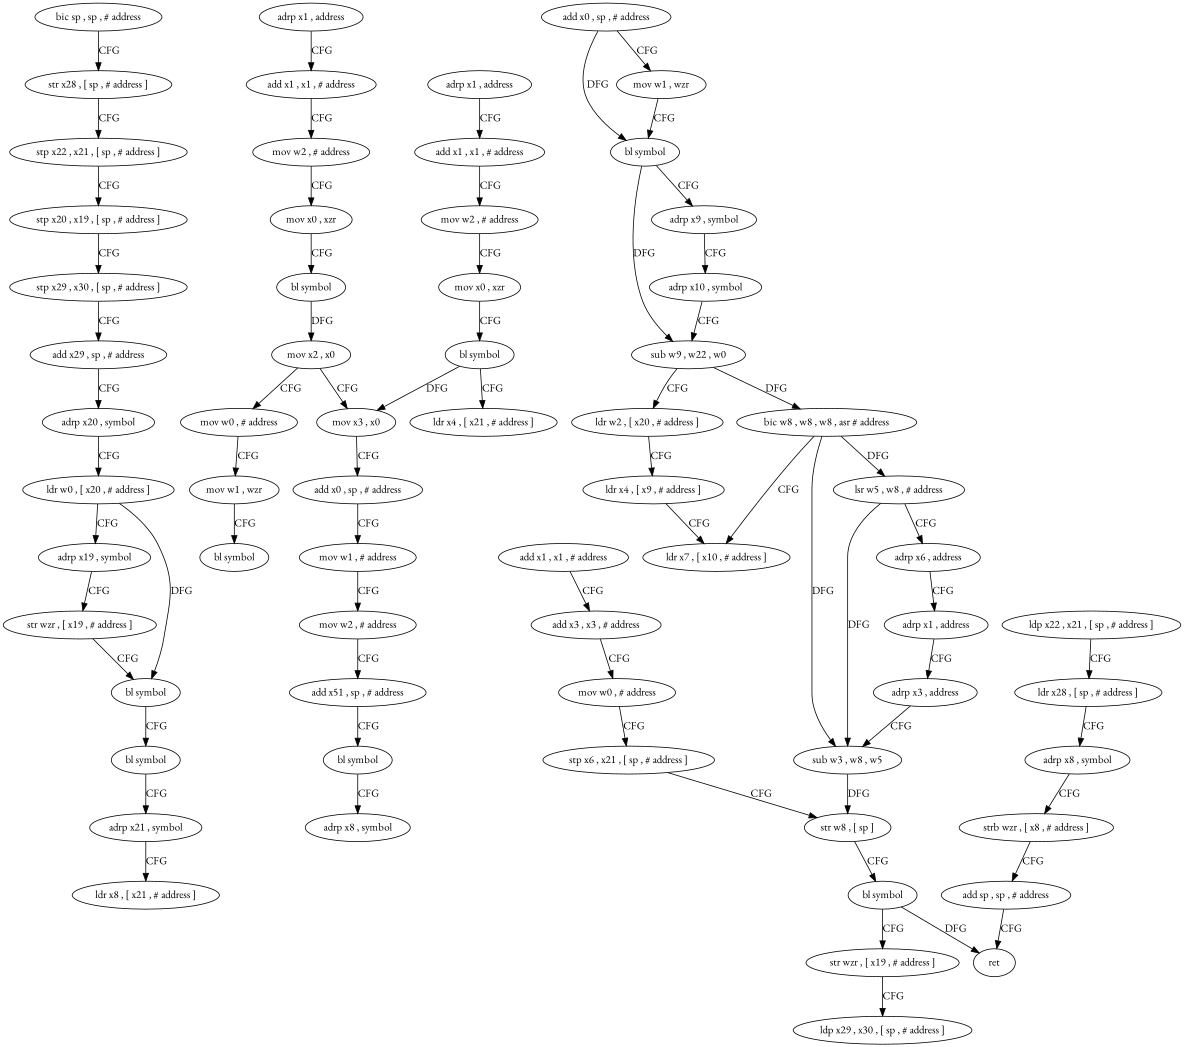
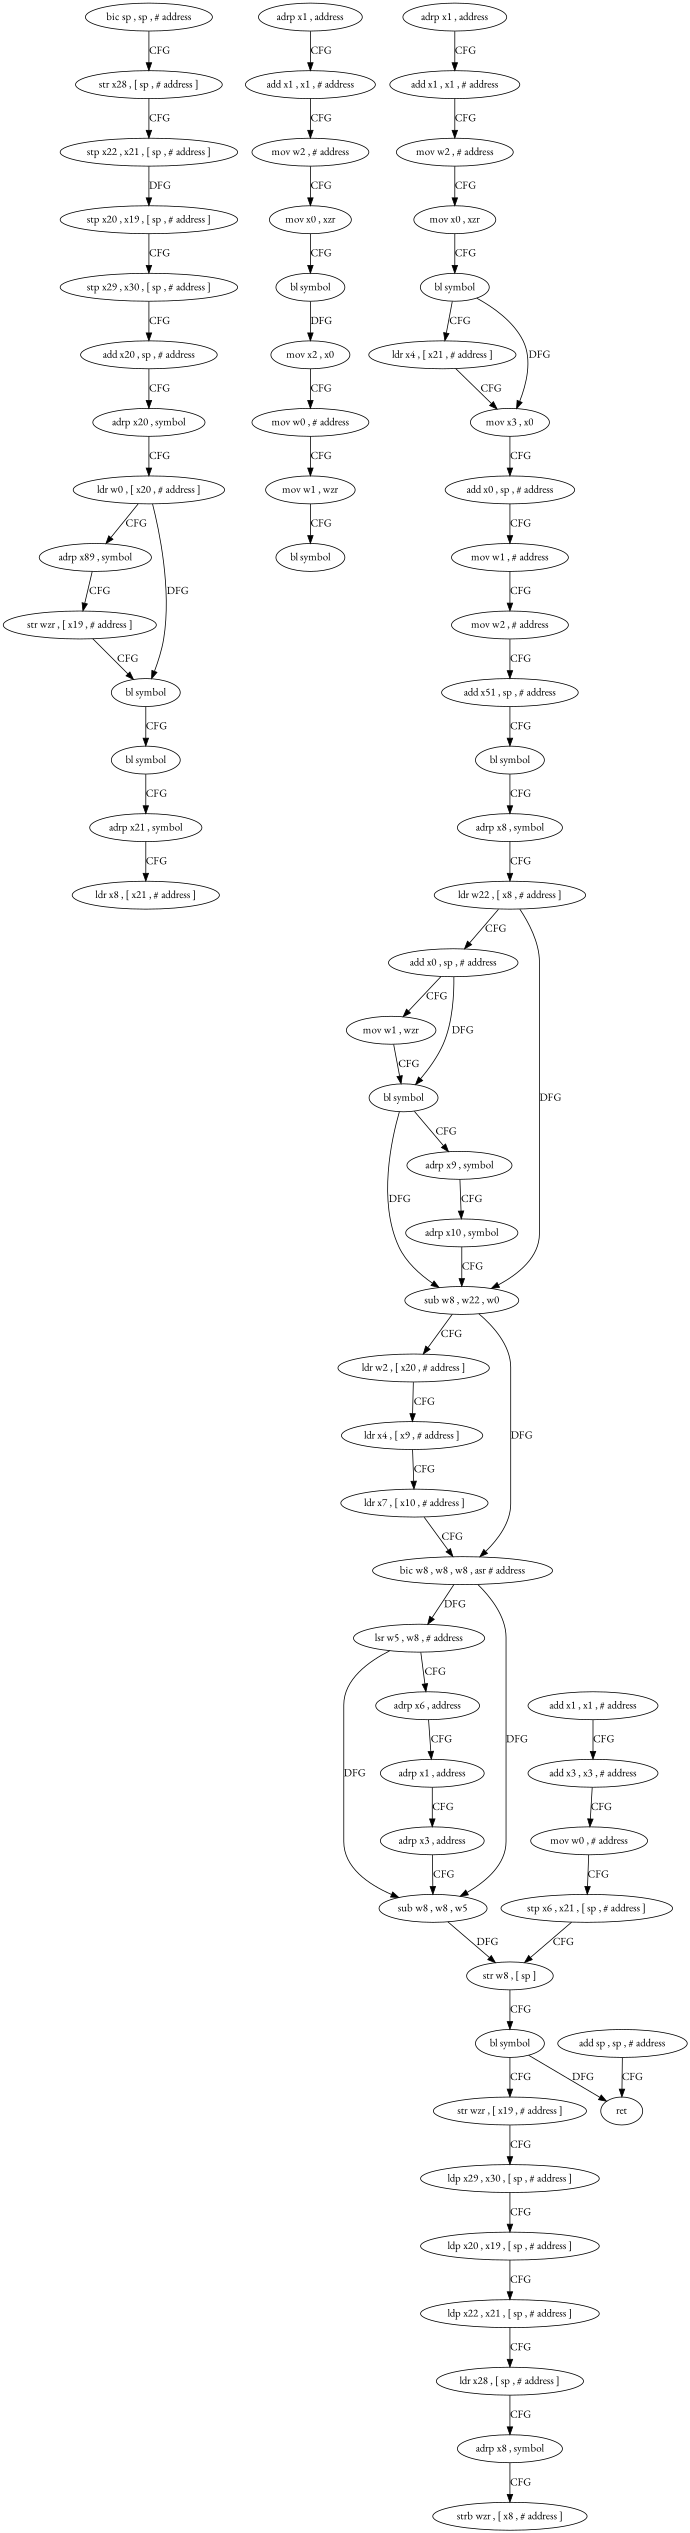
(109, 186) -> (160, 186)
(98, 355) -> (149, 355)
(688, 355) -> (462, 1300)
(331, 385) -> (474, 386)
(771, 486) -> (436, 1534)
(95, 557) -> (95, 557)
(848, 760) -> (433, 1908)
(1023, 858) -> none
none -> (510, 895)
none -> (510, 2246)
